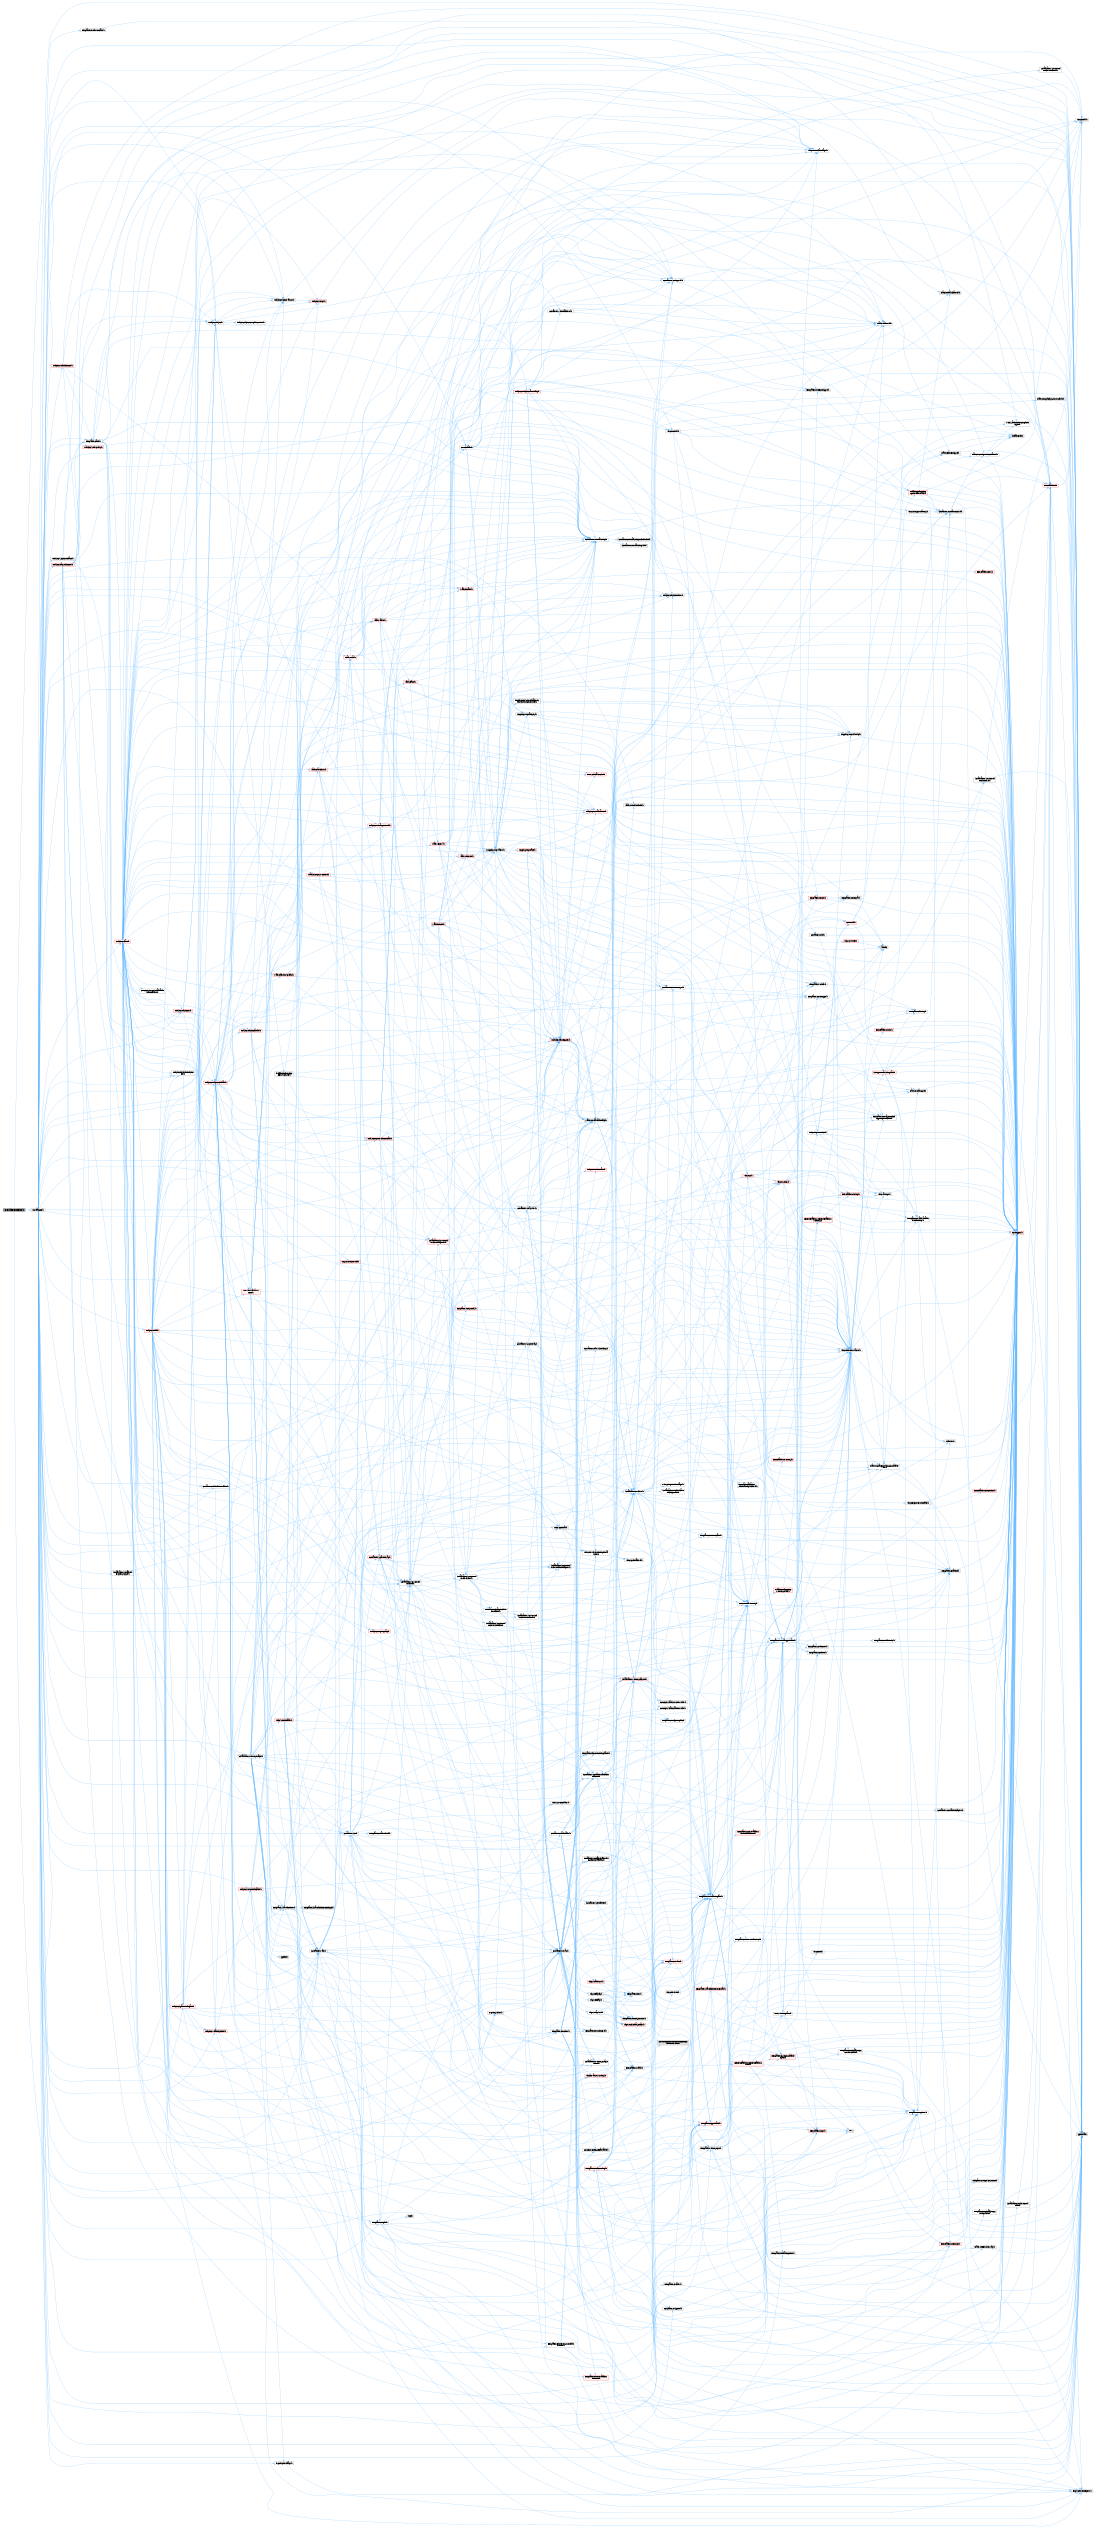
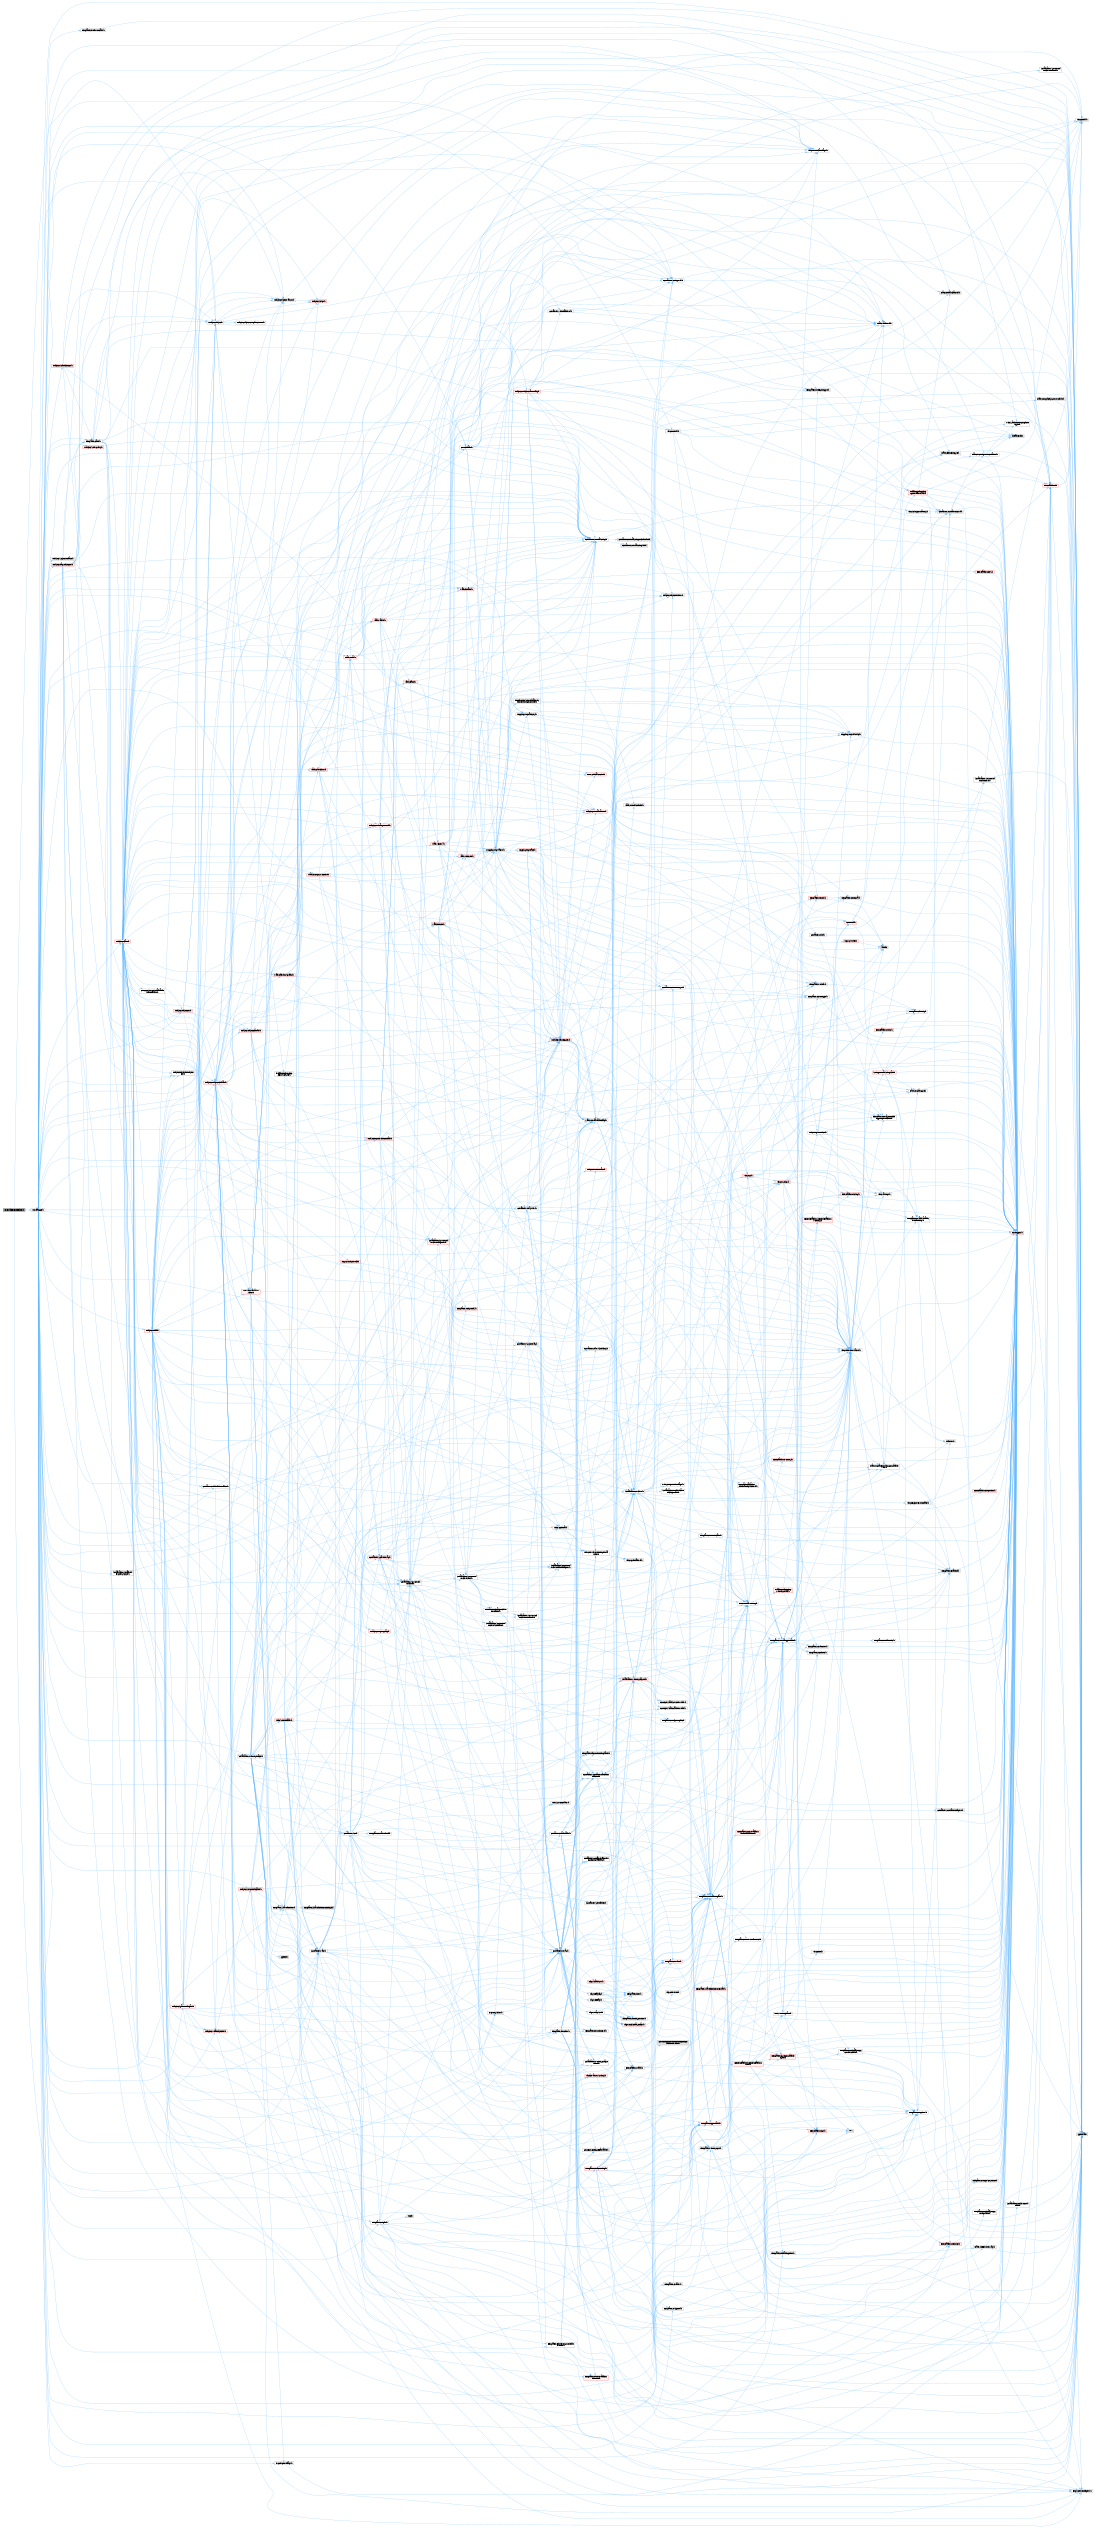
(368, 1117) -> (384, 1088)
(251, 1292) -> (251, 1292)
